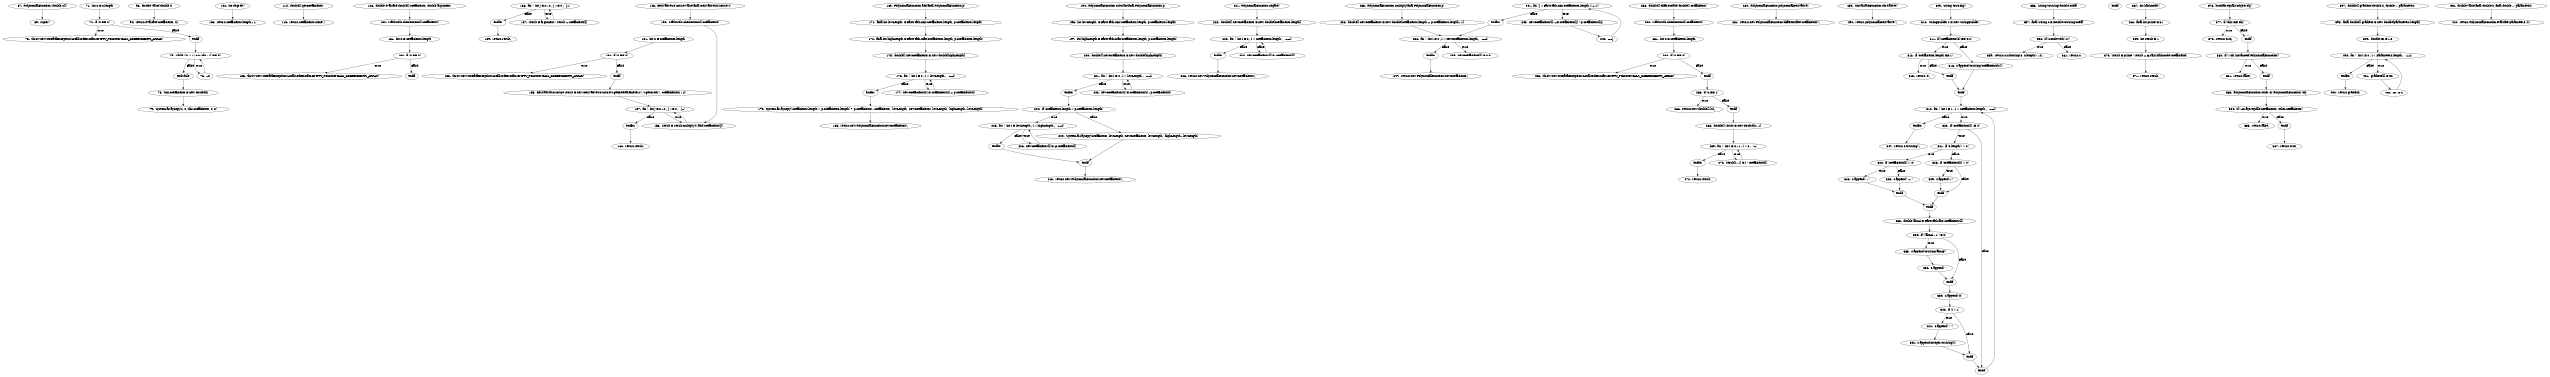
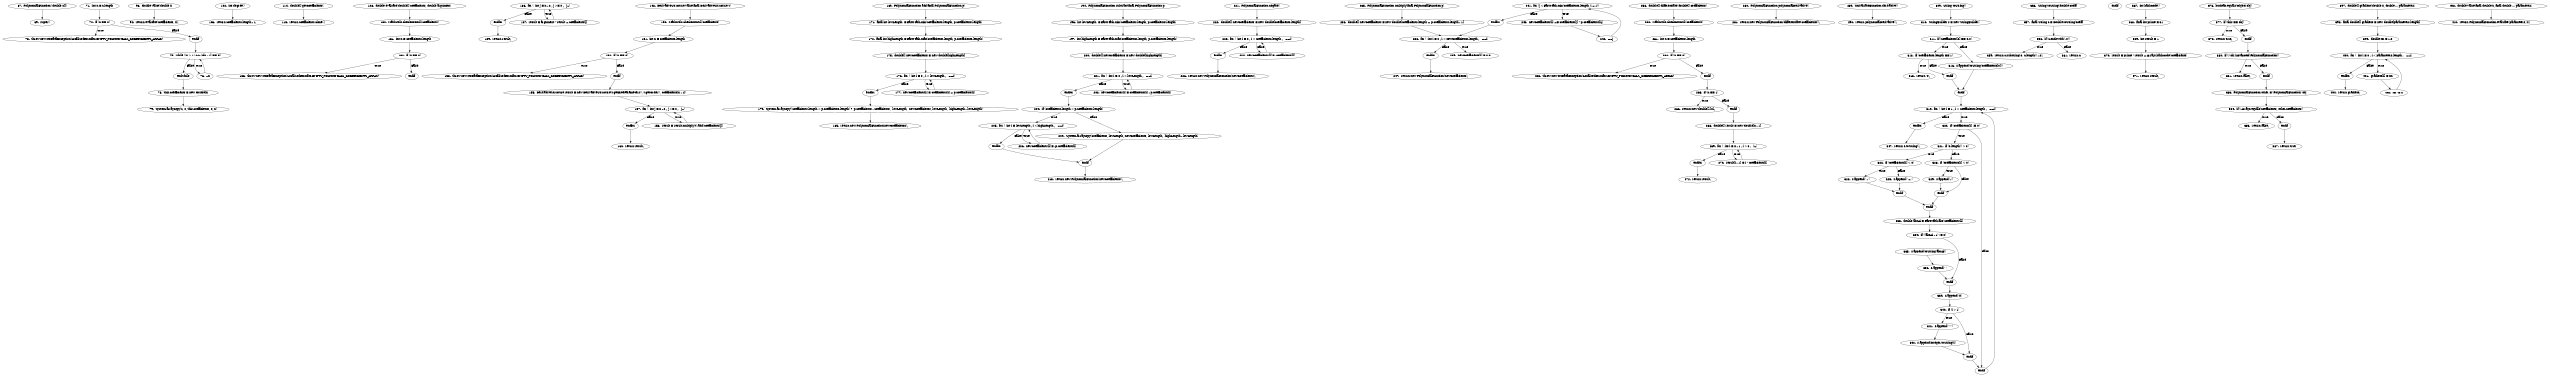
(717, 73) -> (678, 30)
(1927, 243) -> none
